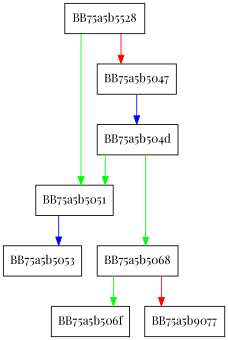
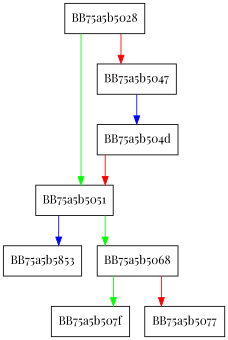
(105, 19) -> (105, 19)
(105, 166) -> (105, 166)
(146, 196) -> (105, 226)
(43, 261) -> (43, 261)
(90, 322) -> (90, 322)
(185, 322) -> (185, 322)
